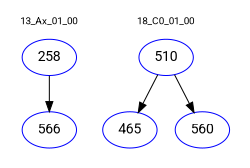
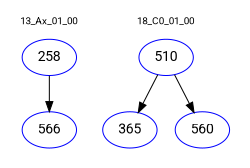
(130, 130) -> (130, 130)
